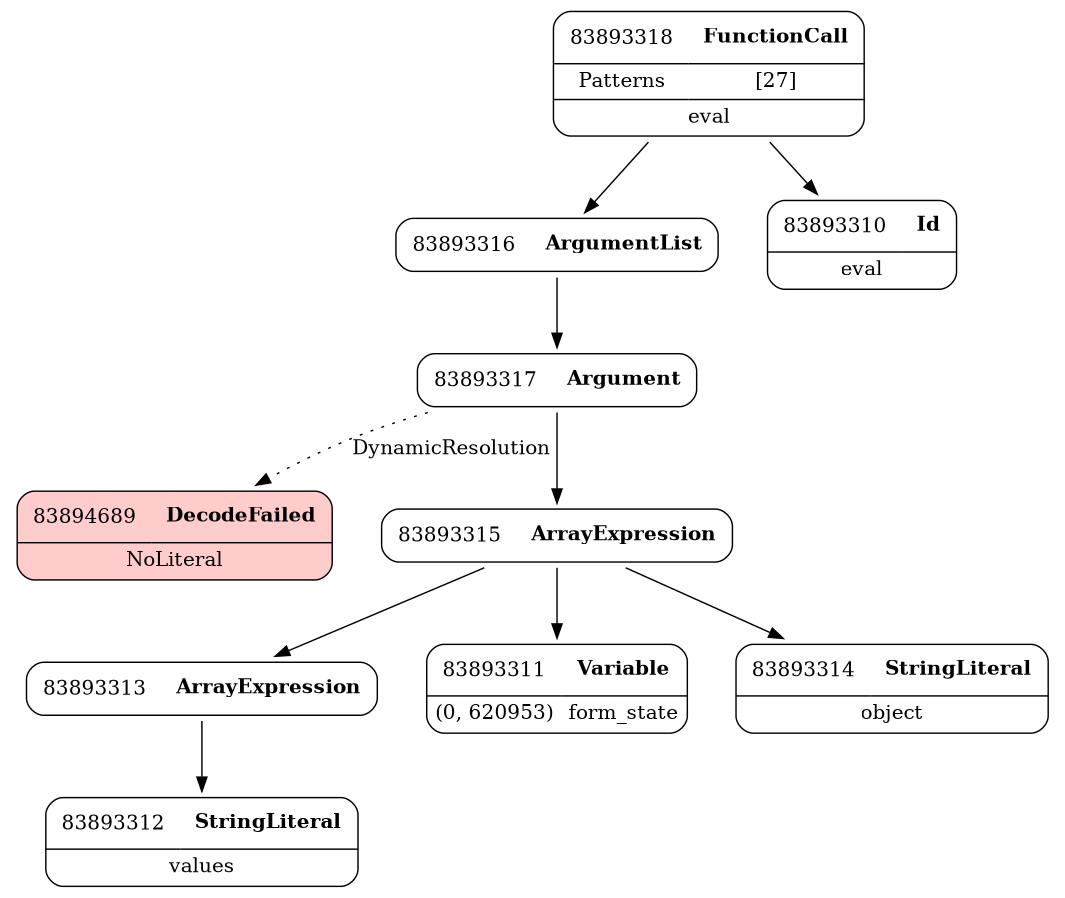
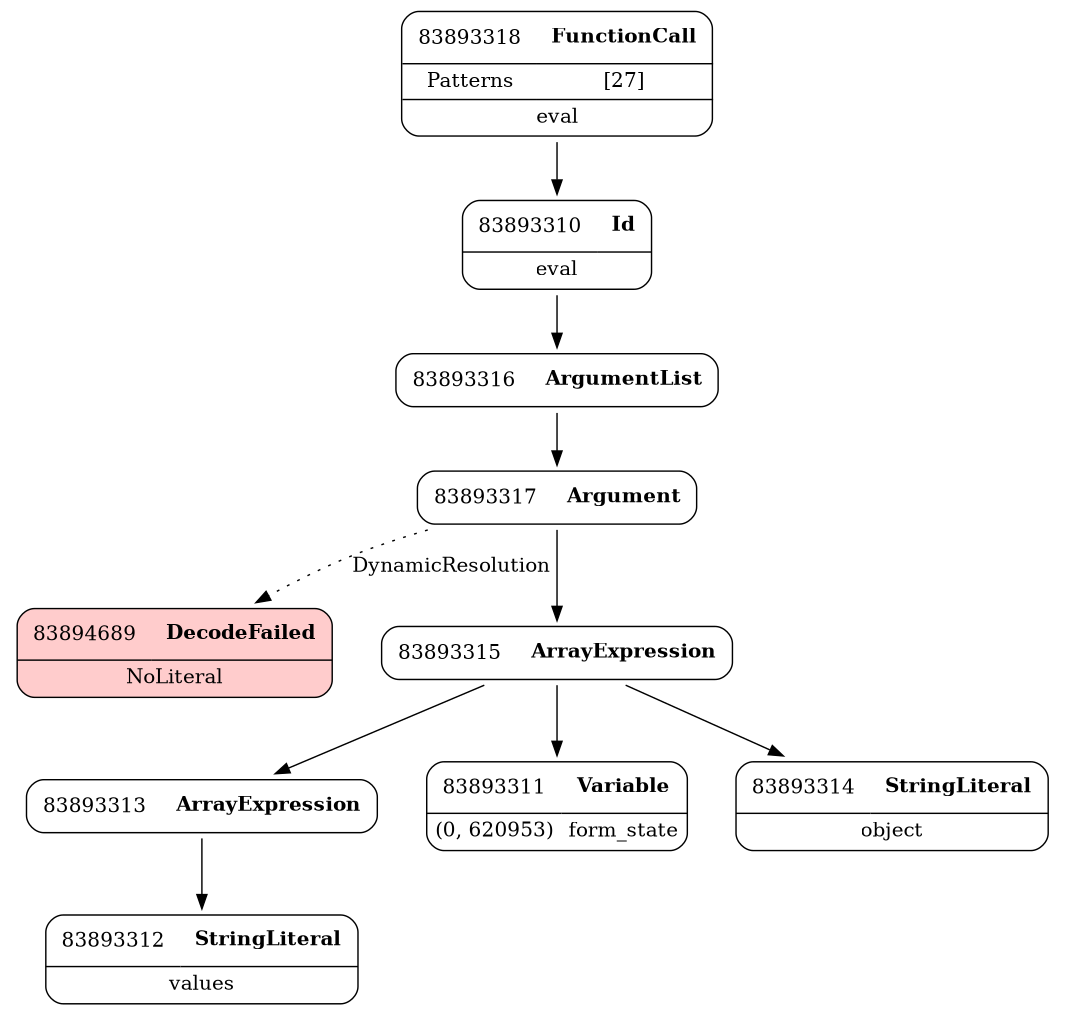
(621, 172) -> (557, 314)
